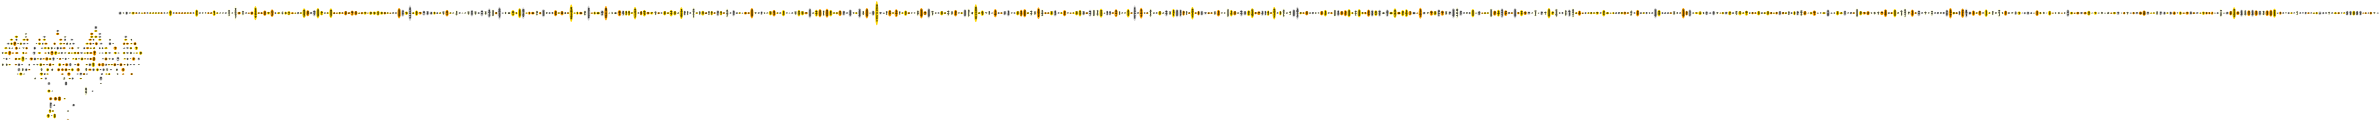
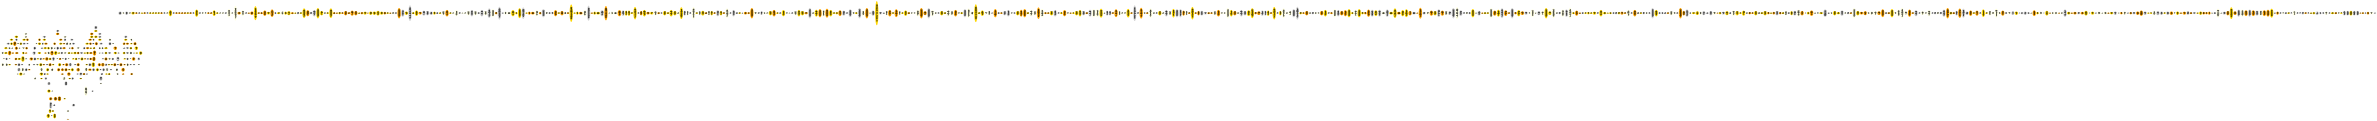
(1509, 13) -> none
